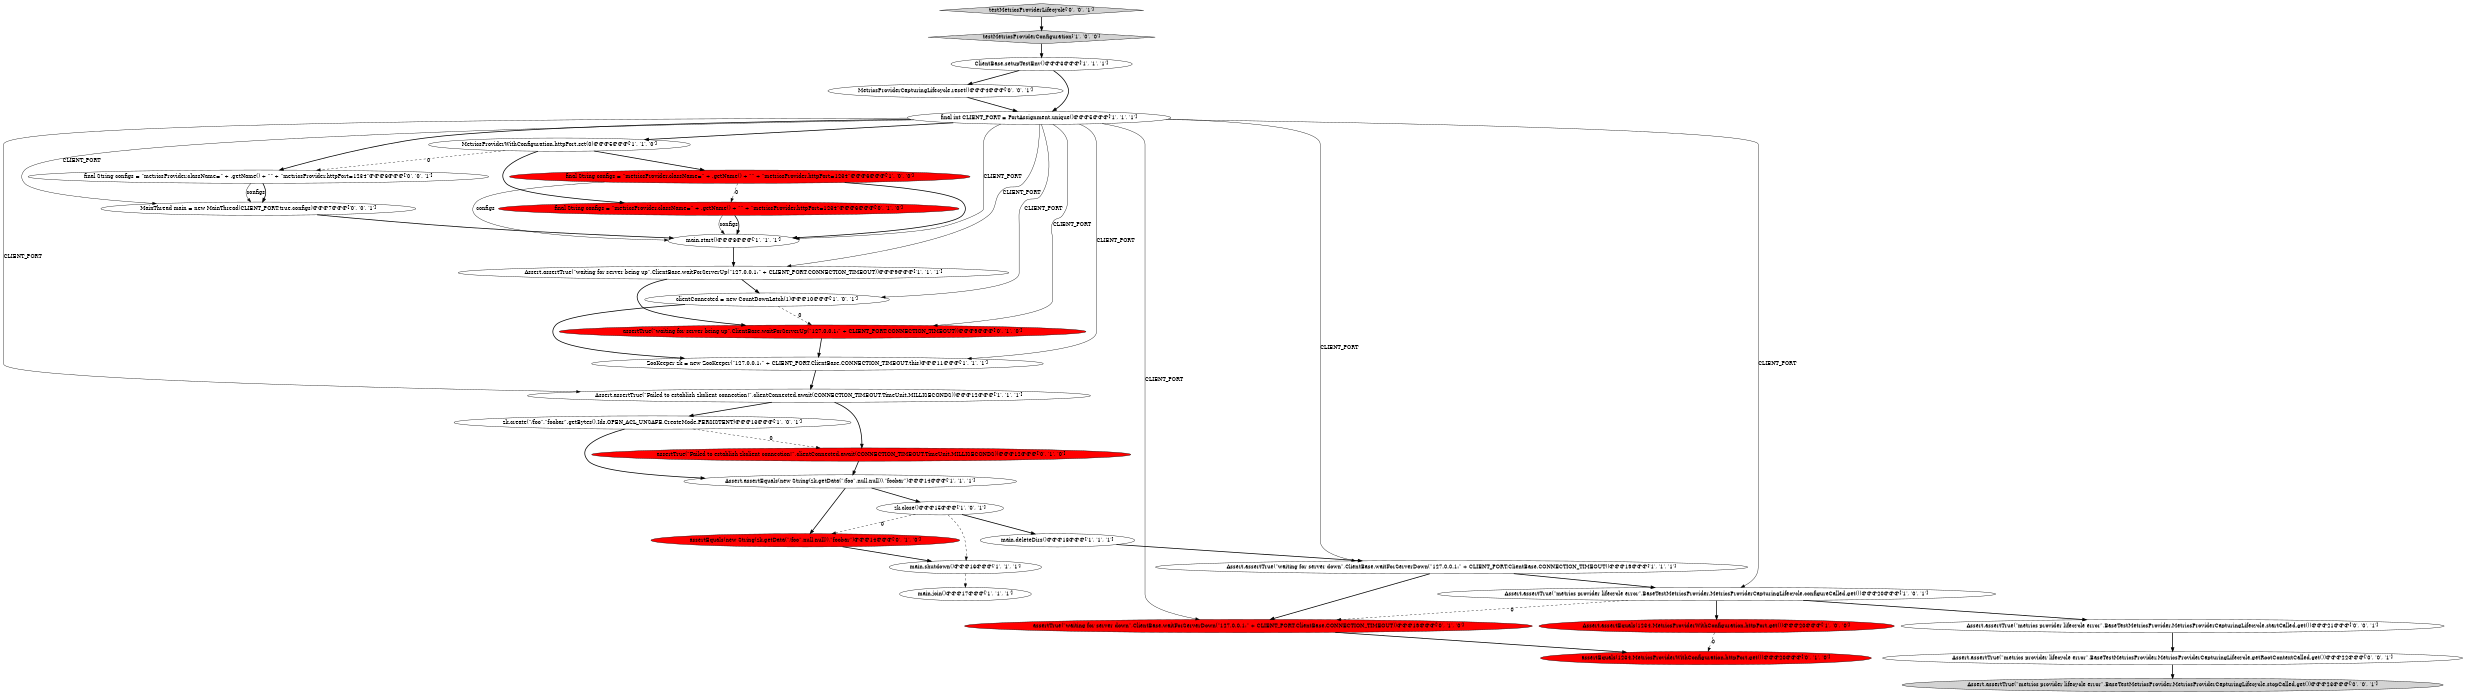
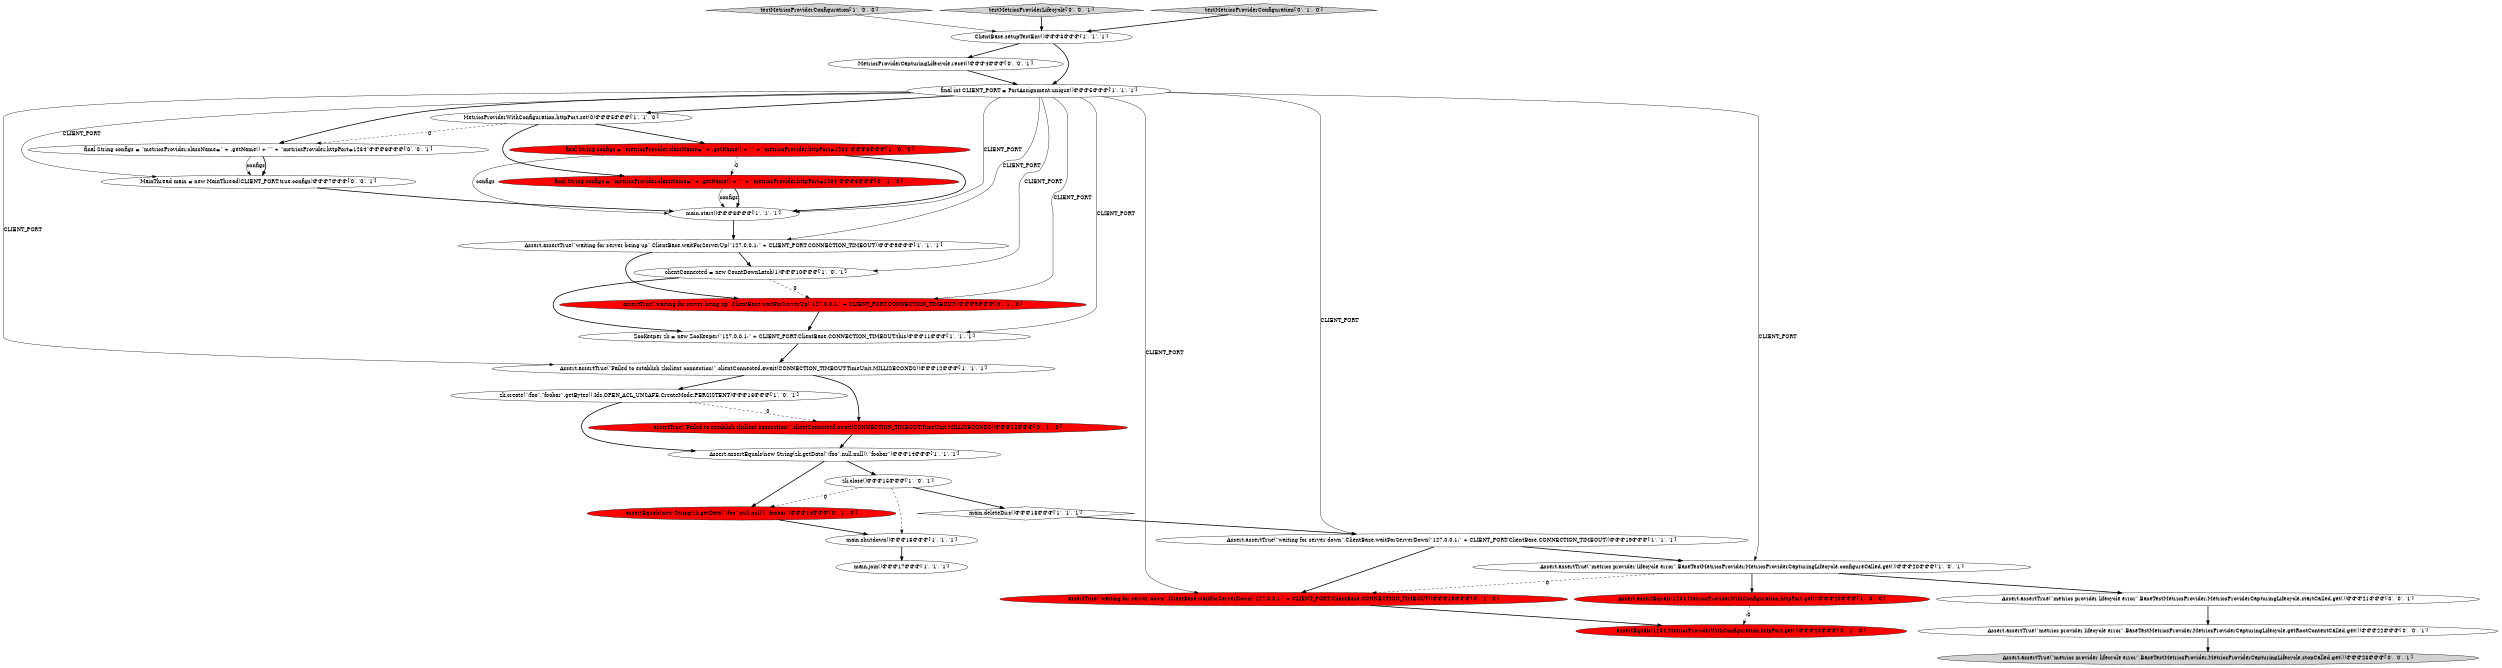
none -> (1264, 10)
(1042, 22) -> (1042, 22)
(1042, 49) -> (924, 23)
(1057, 540) -> (1026, 513)
(965, 579) -> (902, 552)
